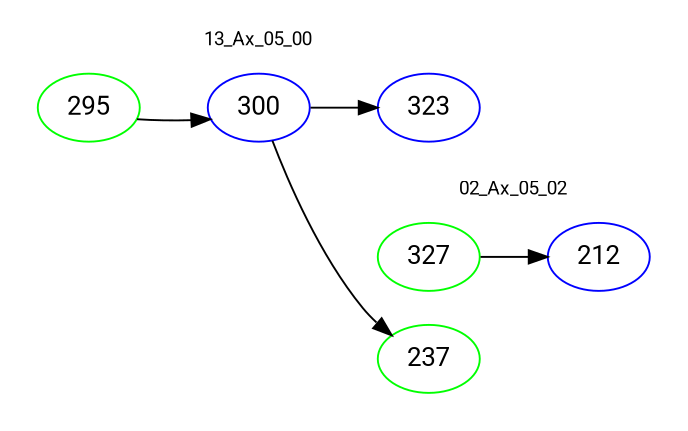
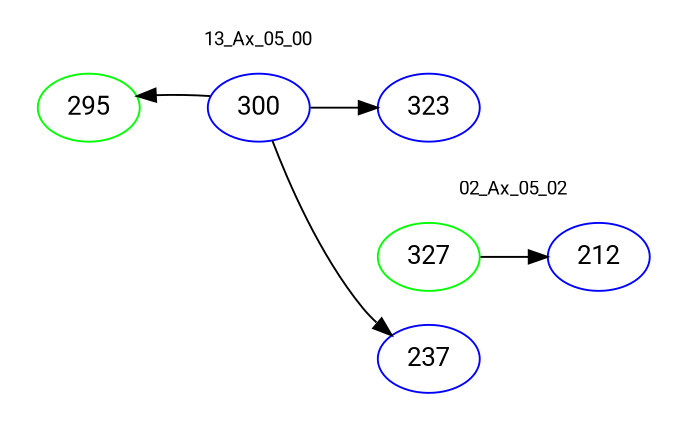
(164, 120) -> (183, 95)
(429, 359) -> (429, 359)
